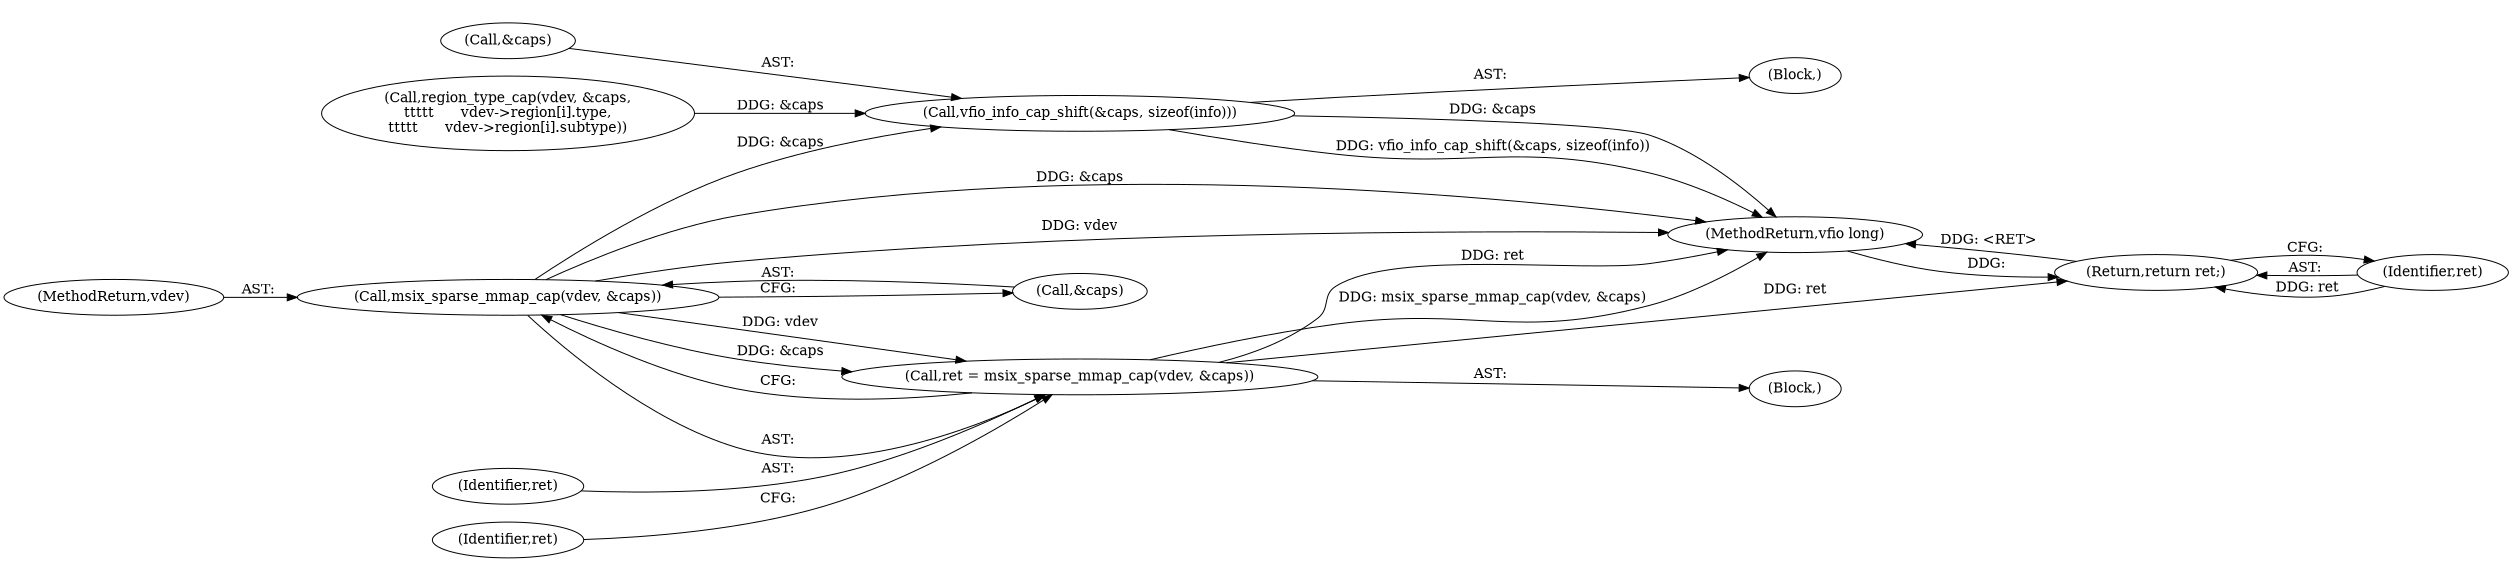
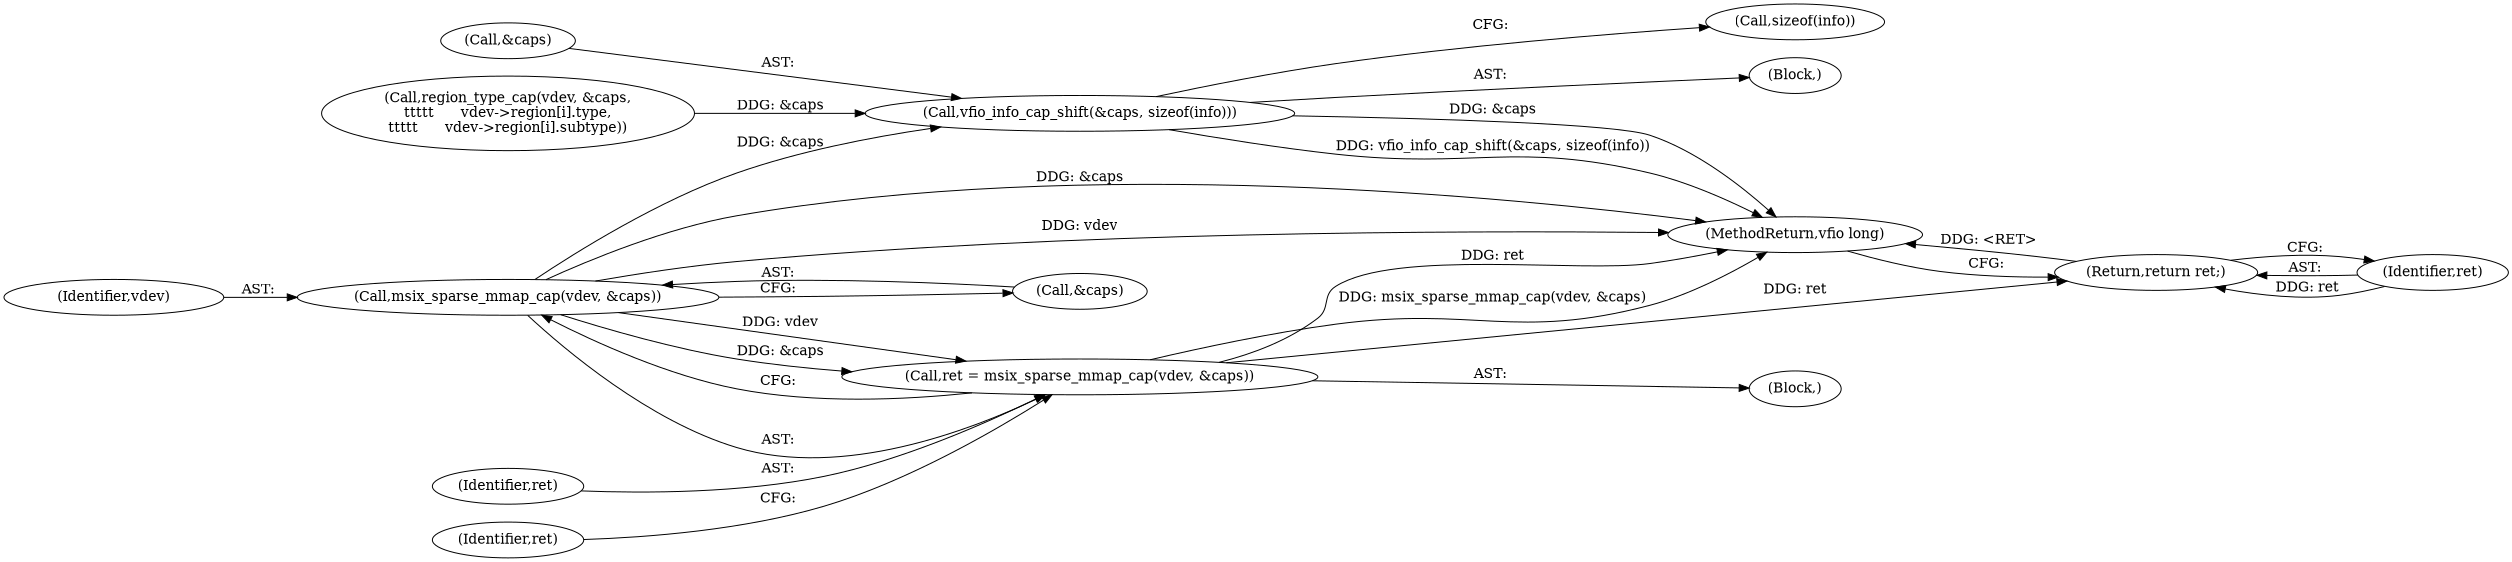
none -> (1795, 22)
(1989, 264) -> (1989, 264)
(114, 297) -> (114, 297)
